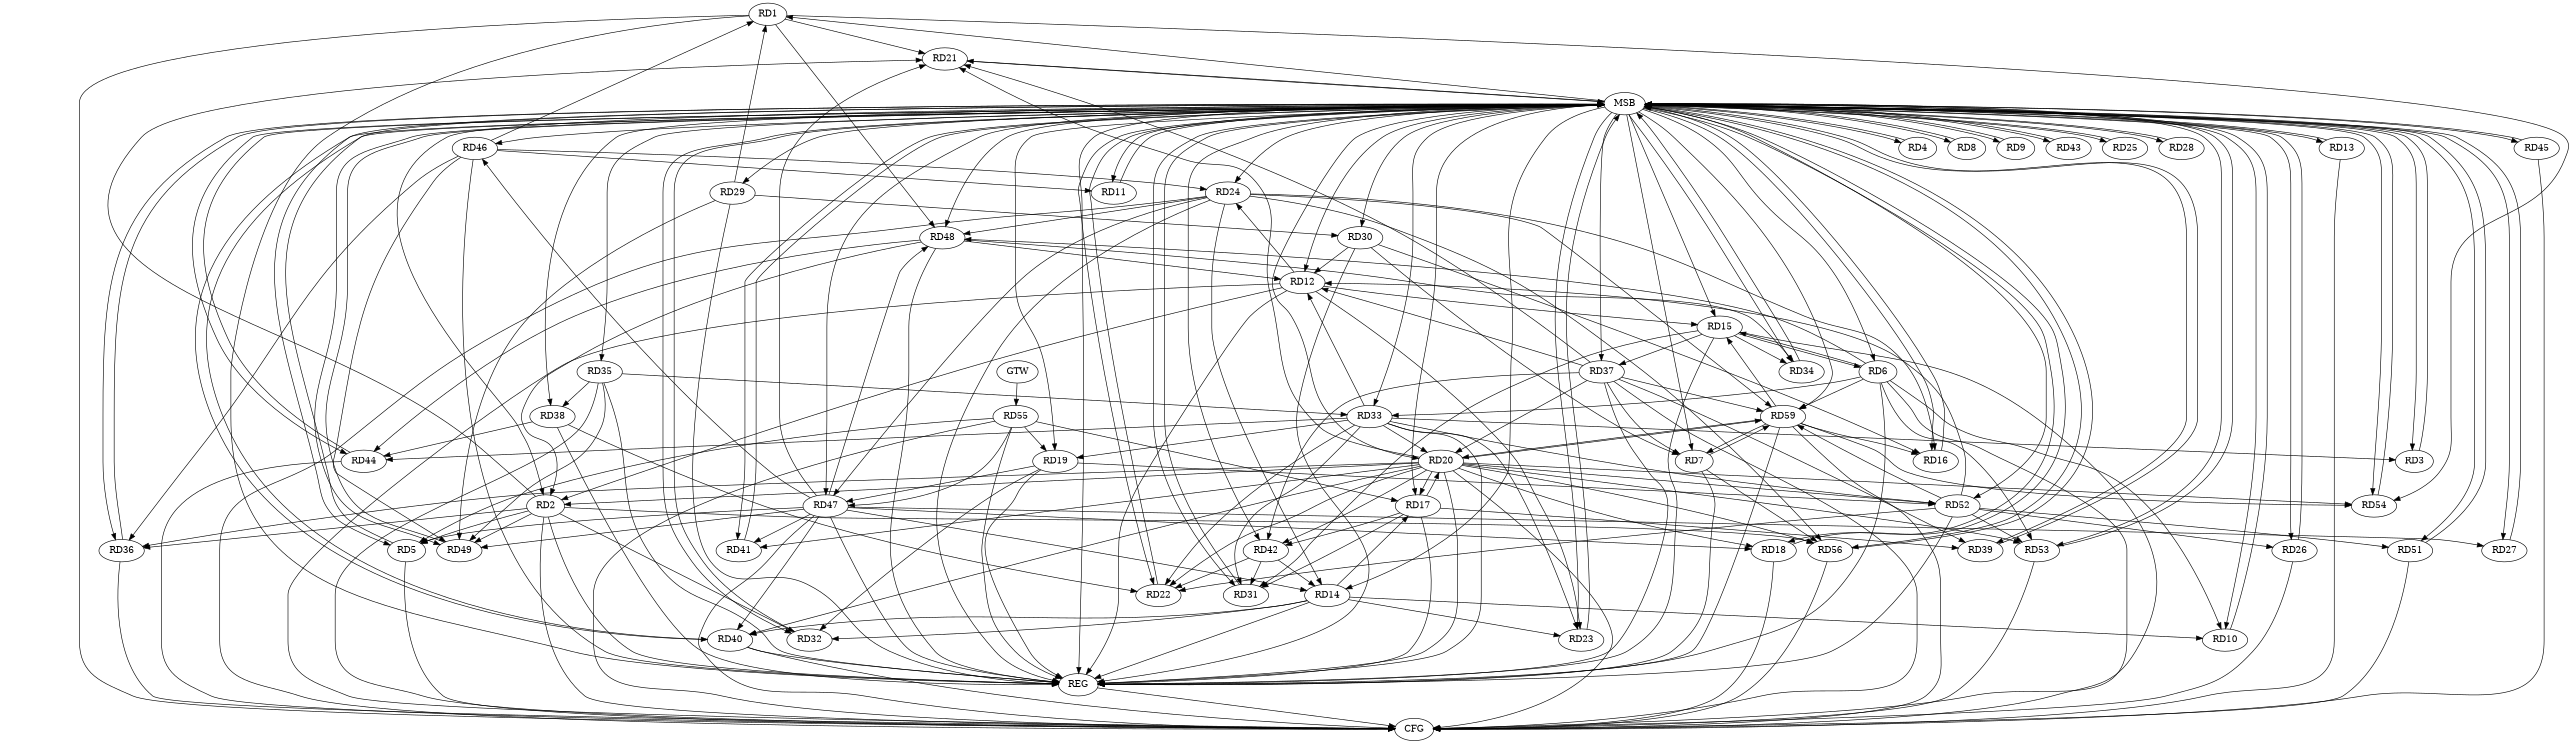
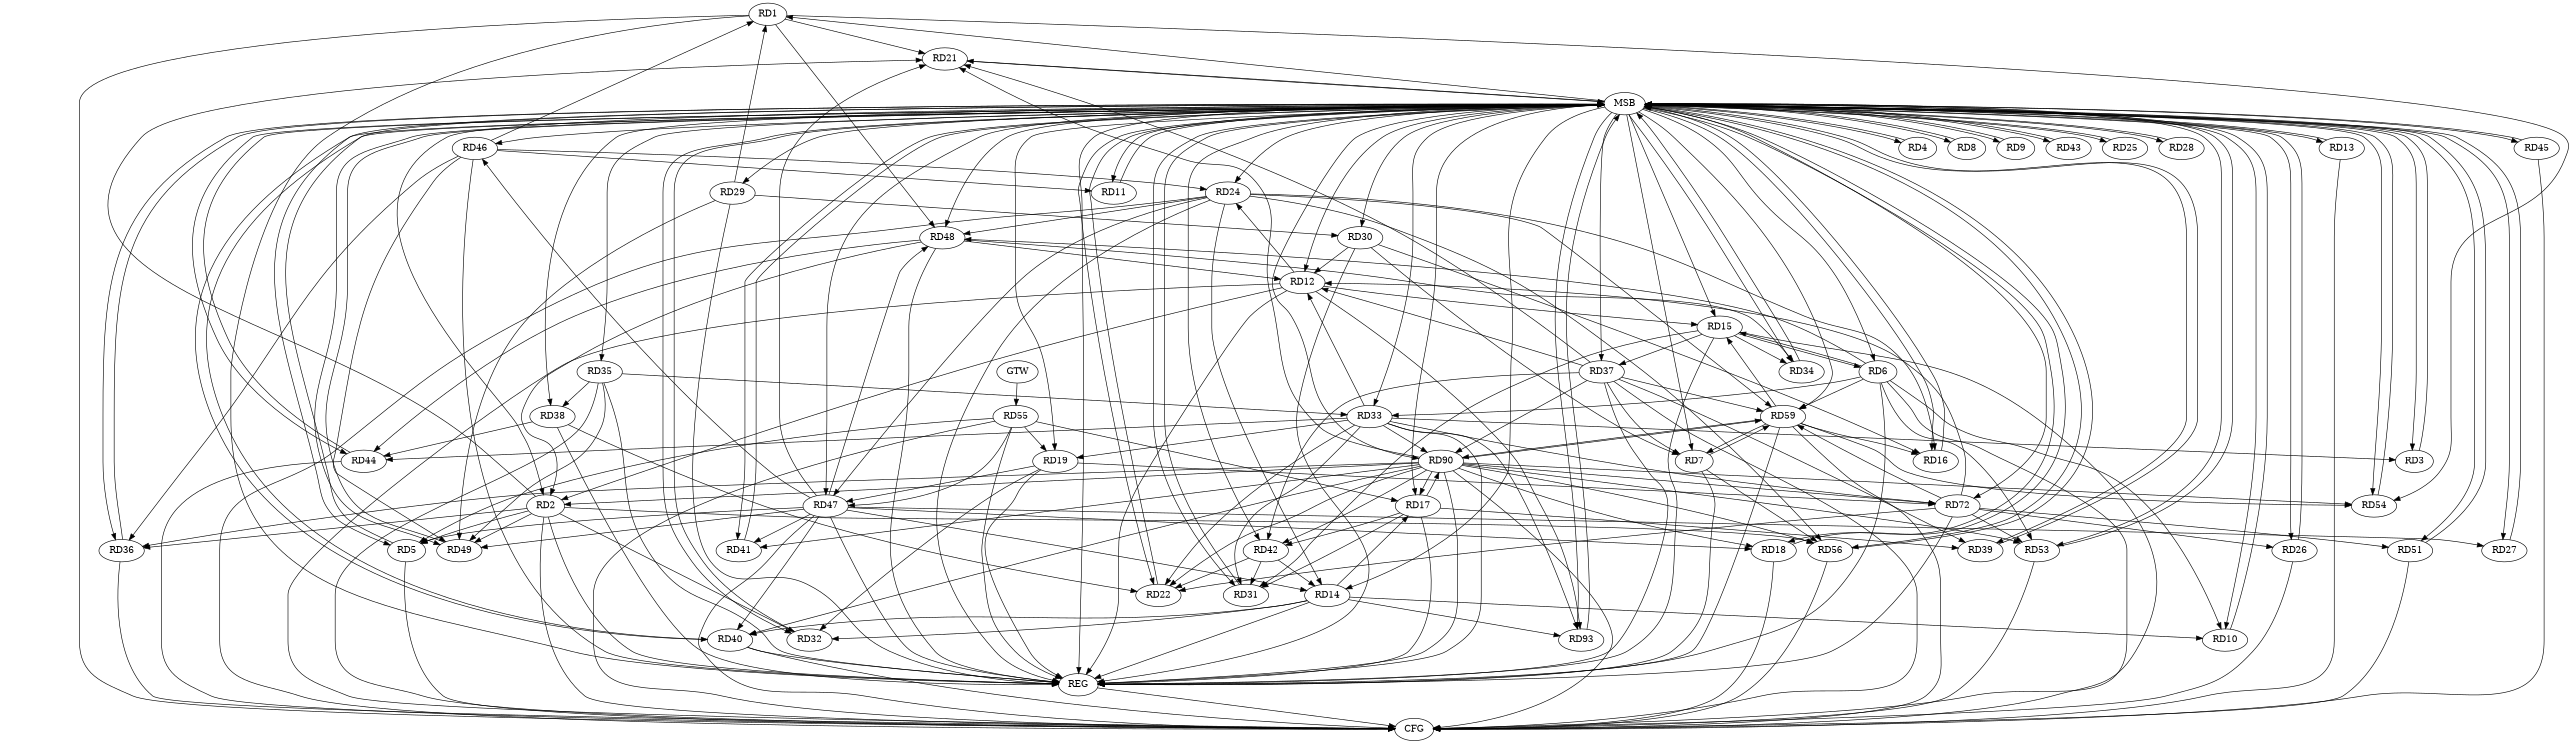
(1441, 461) -> (1441, 461)
(1957, 506) -> (1957, 506)
(1581, 640) -> (1581, 640)
